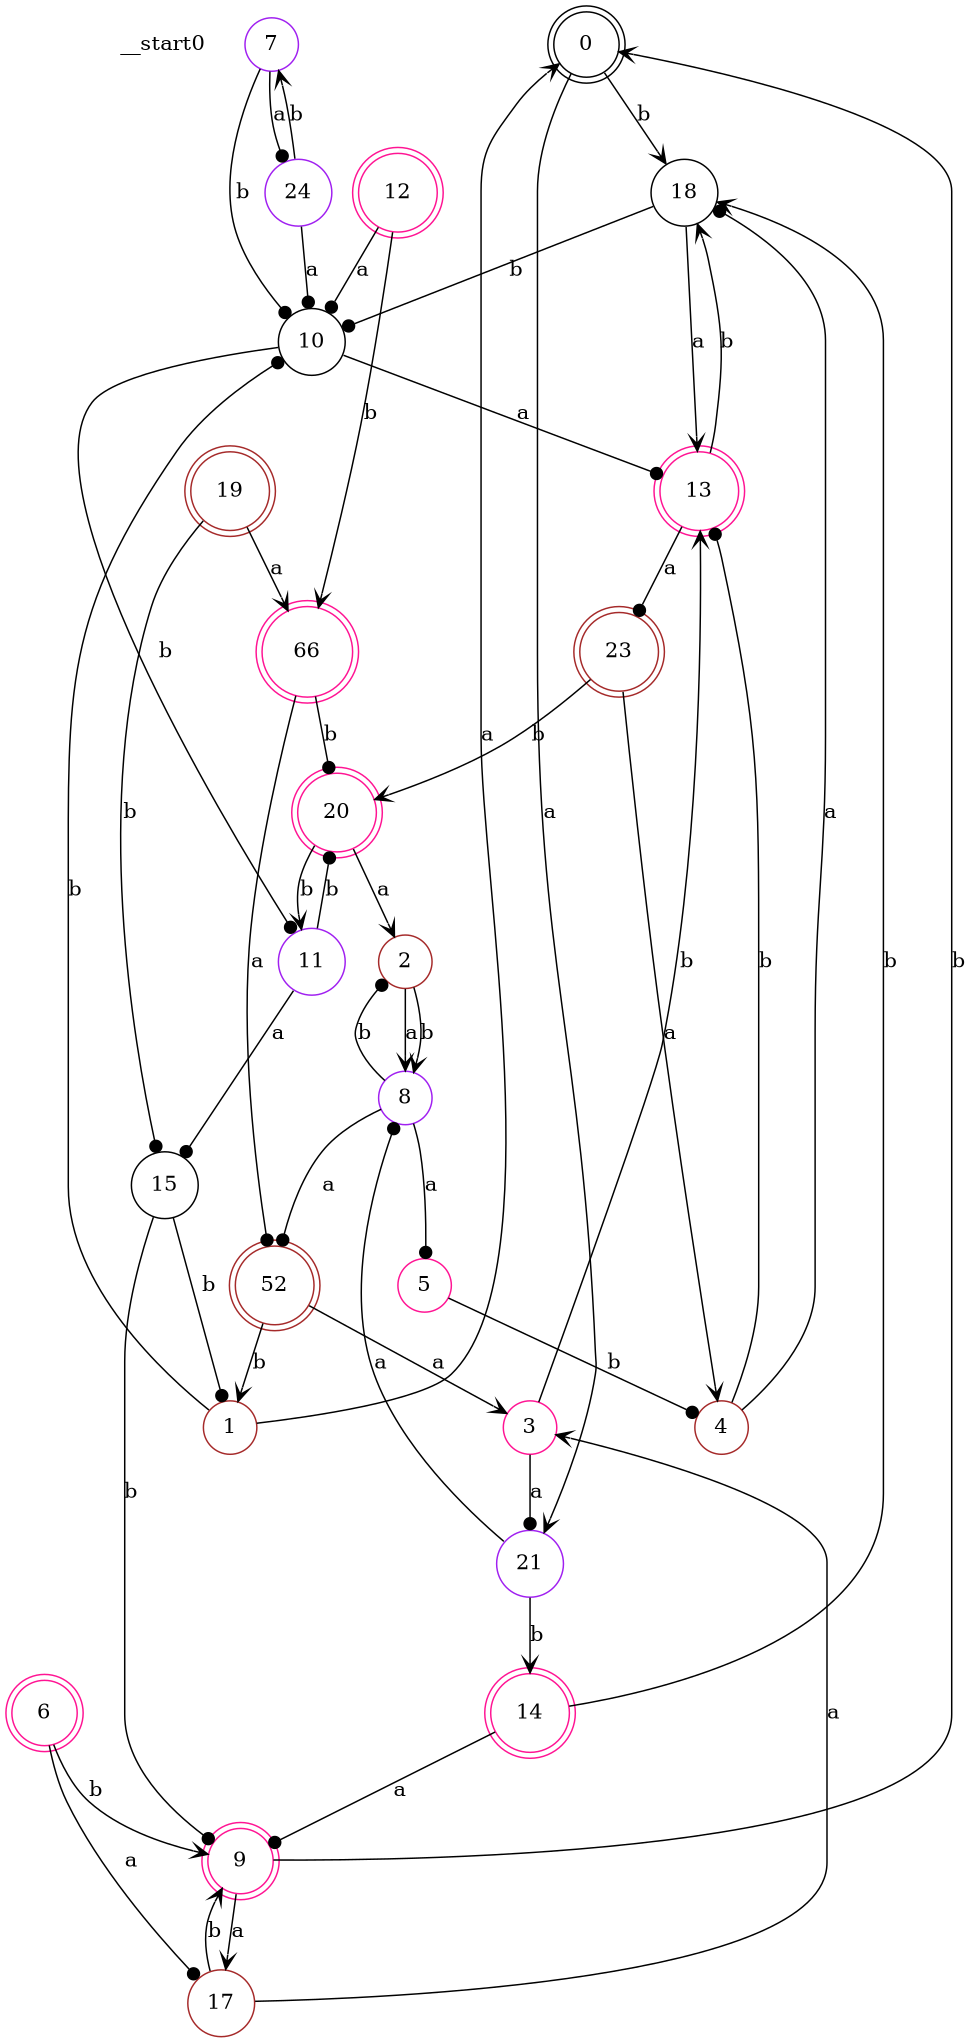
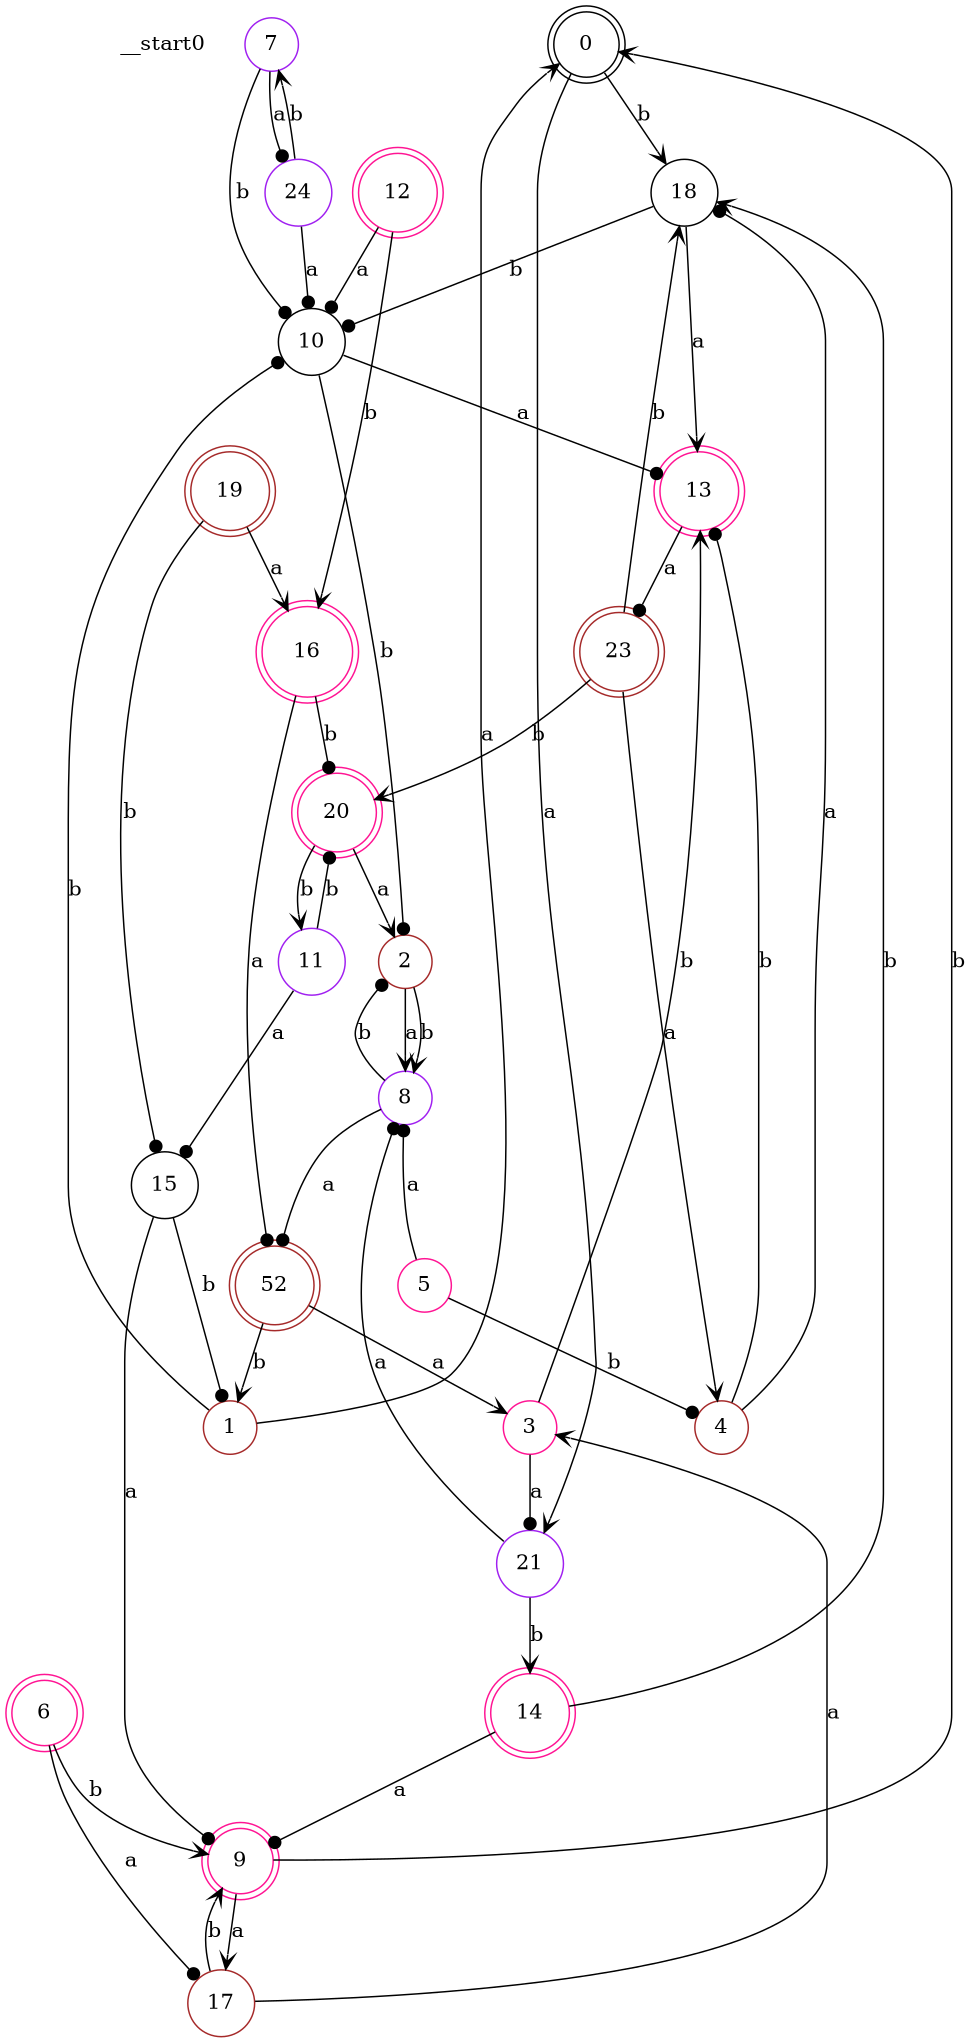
(721, 345) -> (649, 426)
(117, 601) -> (374, 647)
(307, 652) -> (307, 652)
(424, 1184) -> (405, 1199)
(131, 1492) -> (131, 1492)
